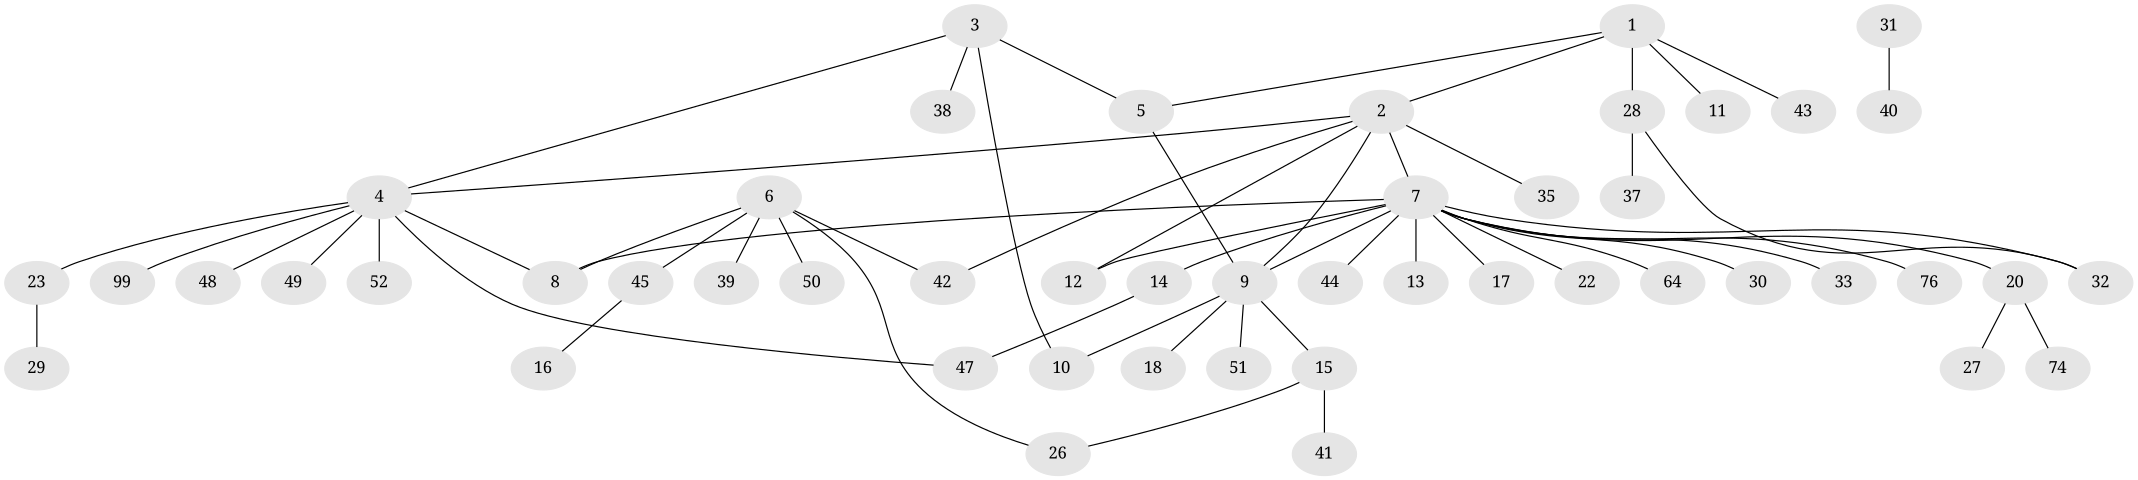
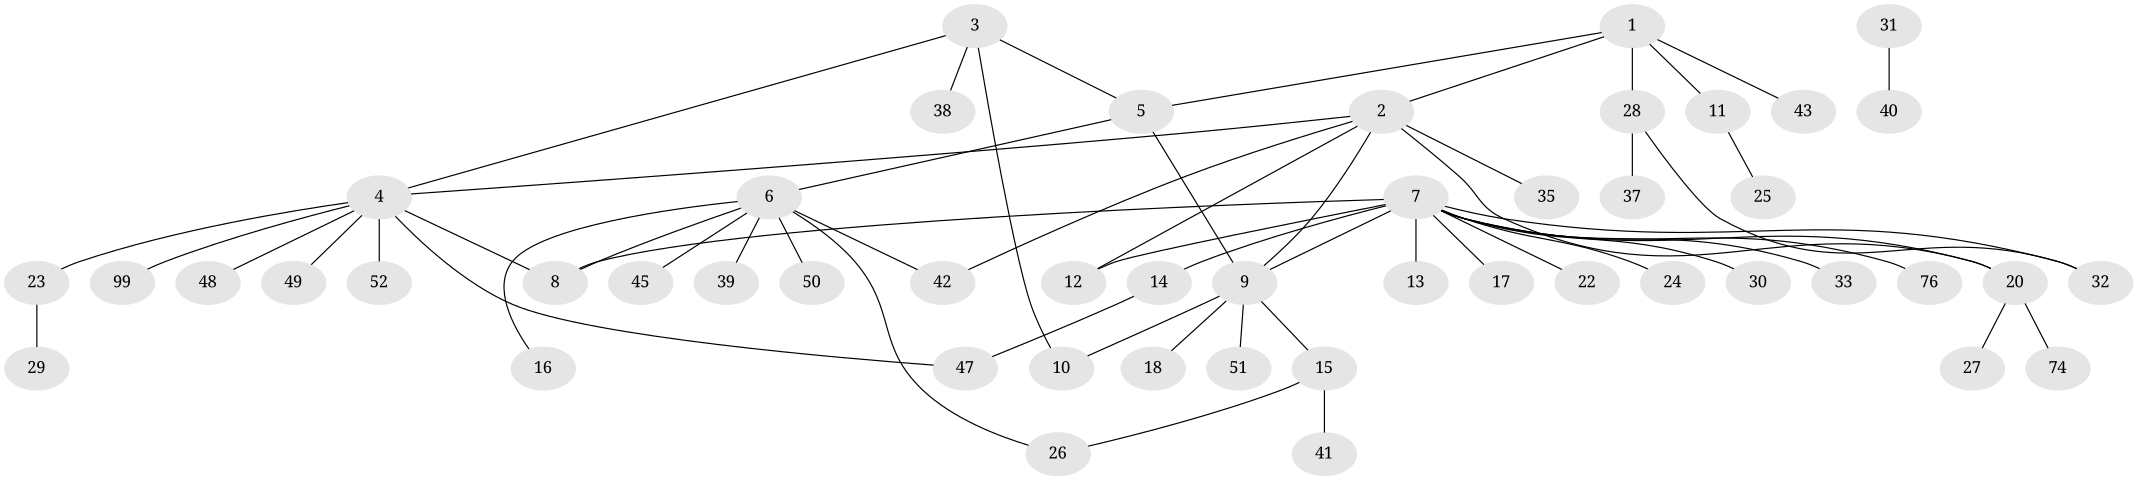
(1399, 155) -> (1646, 255)
none -> (916, 163)
none -> (1763, 197)
(1330, 283) -> none
(1673, 283) -> (1673, 283)
(599, 320) -> (575, 230)
